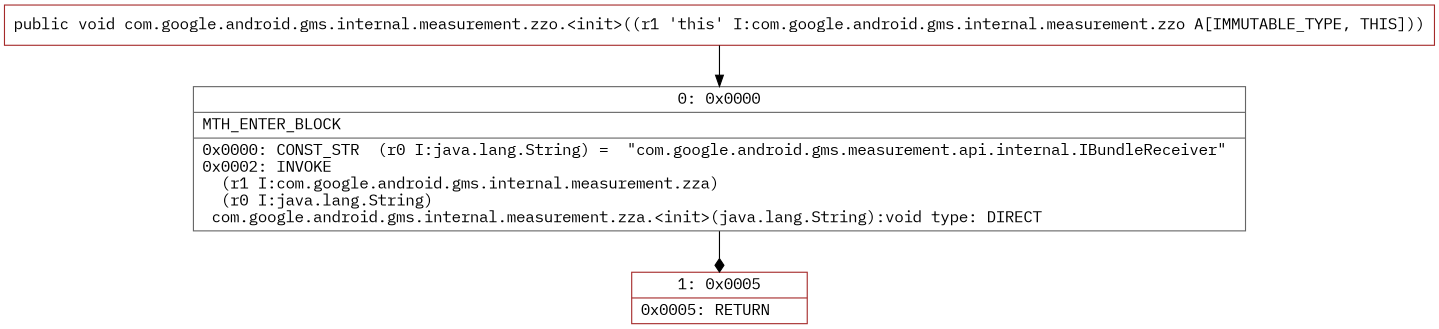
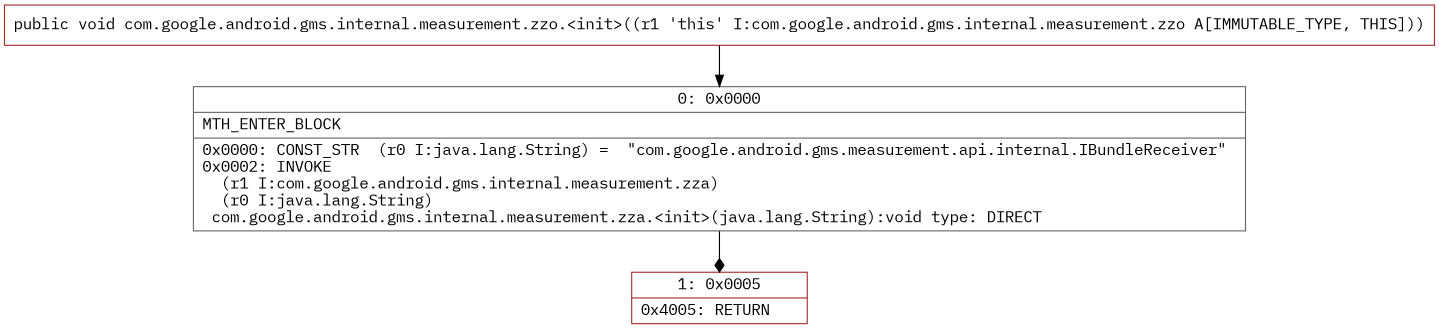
(719, 310) -> (719, 310)
